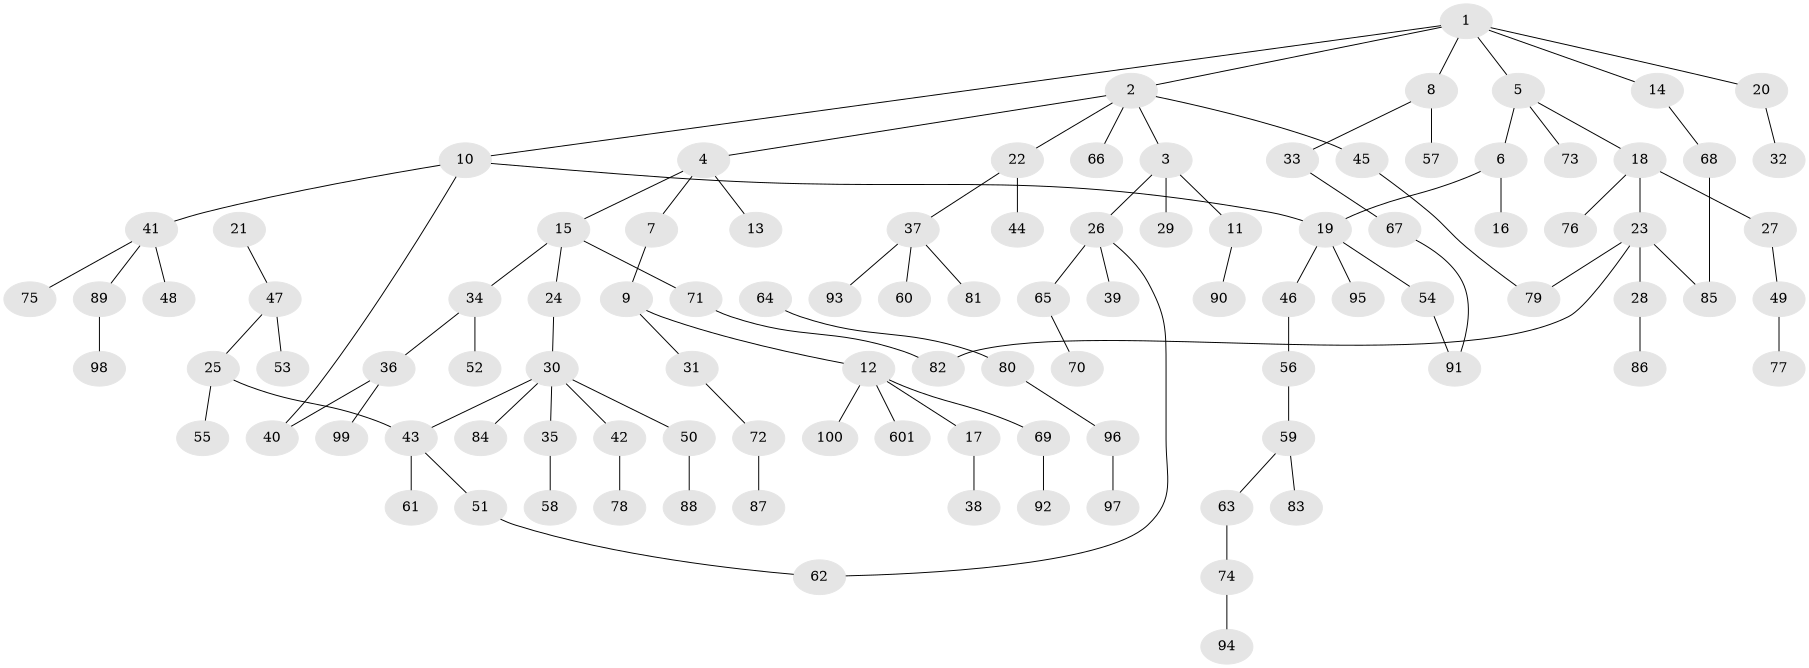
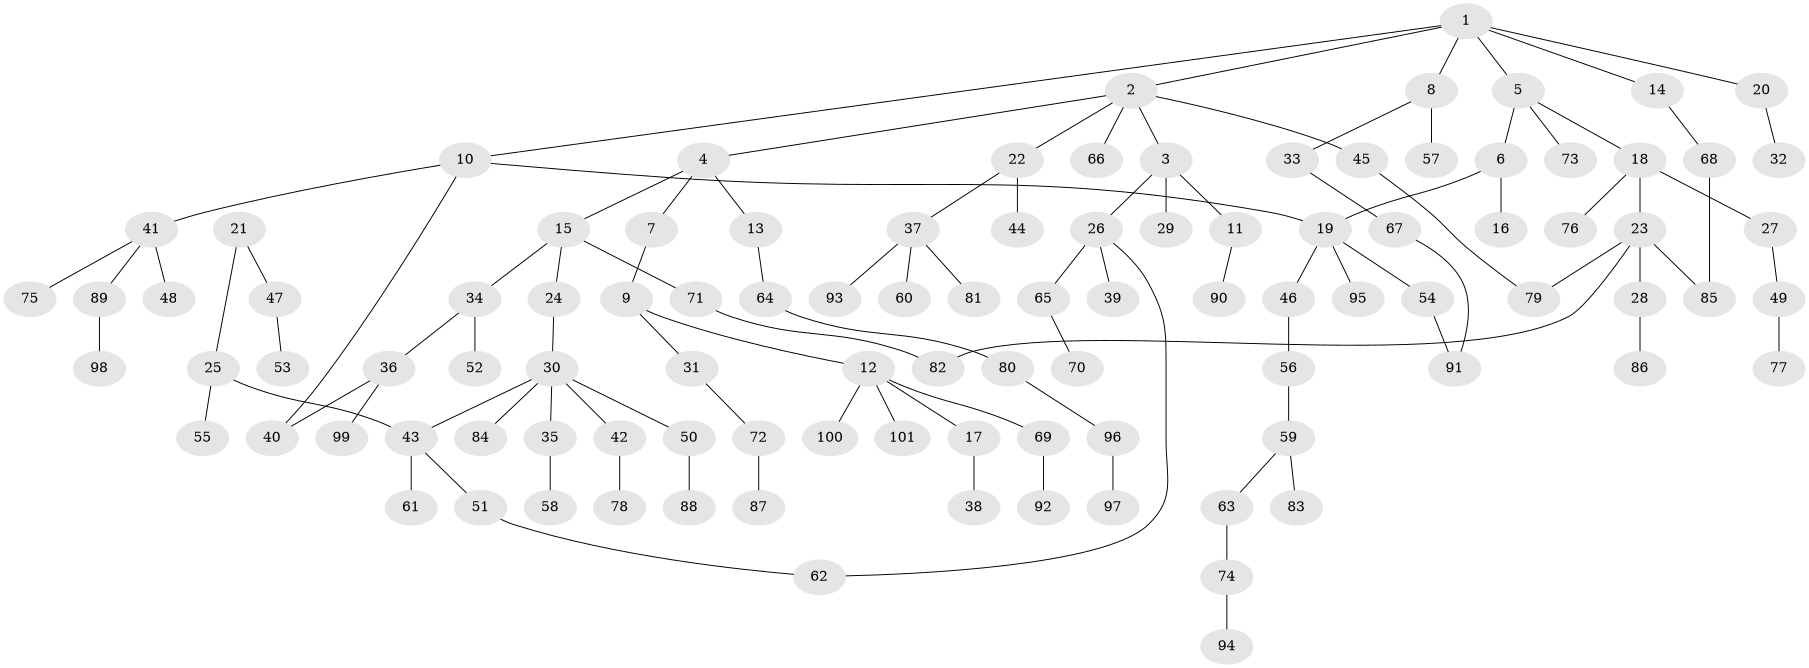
none -> (761, 264)
(244, 334) -> (226, 299)
(903, 438) -> (903, 438)
